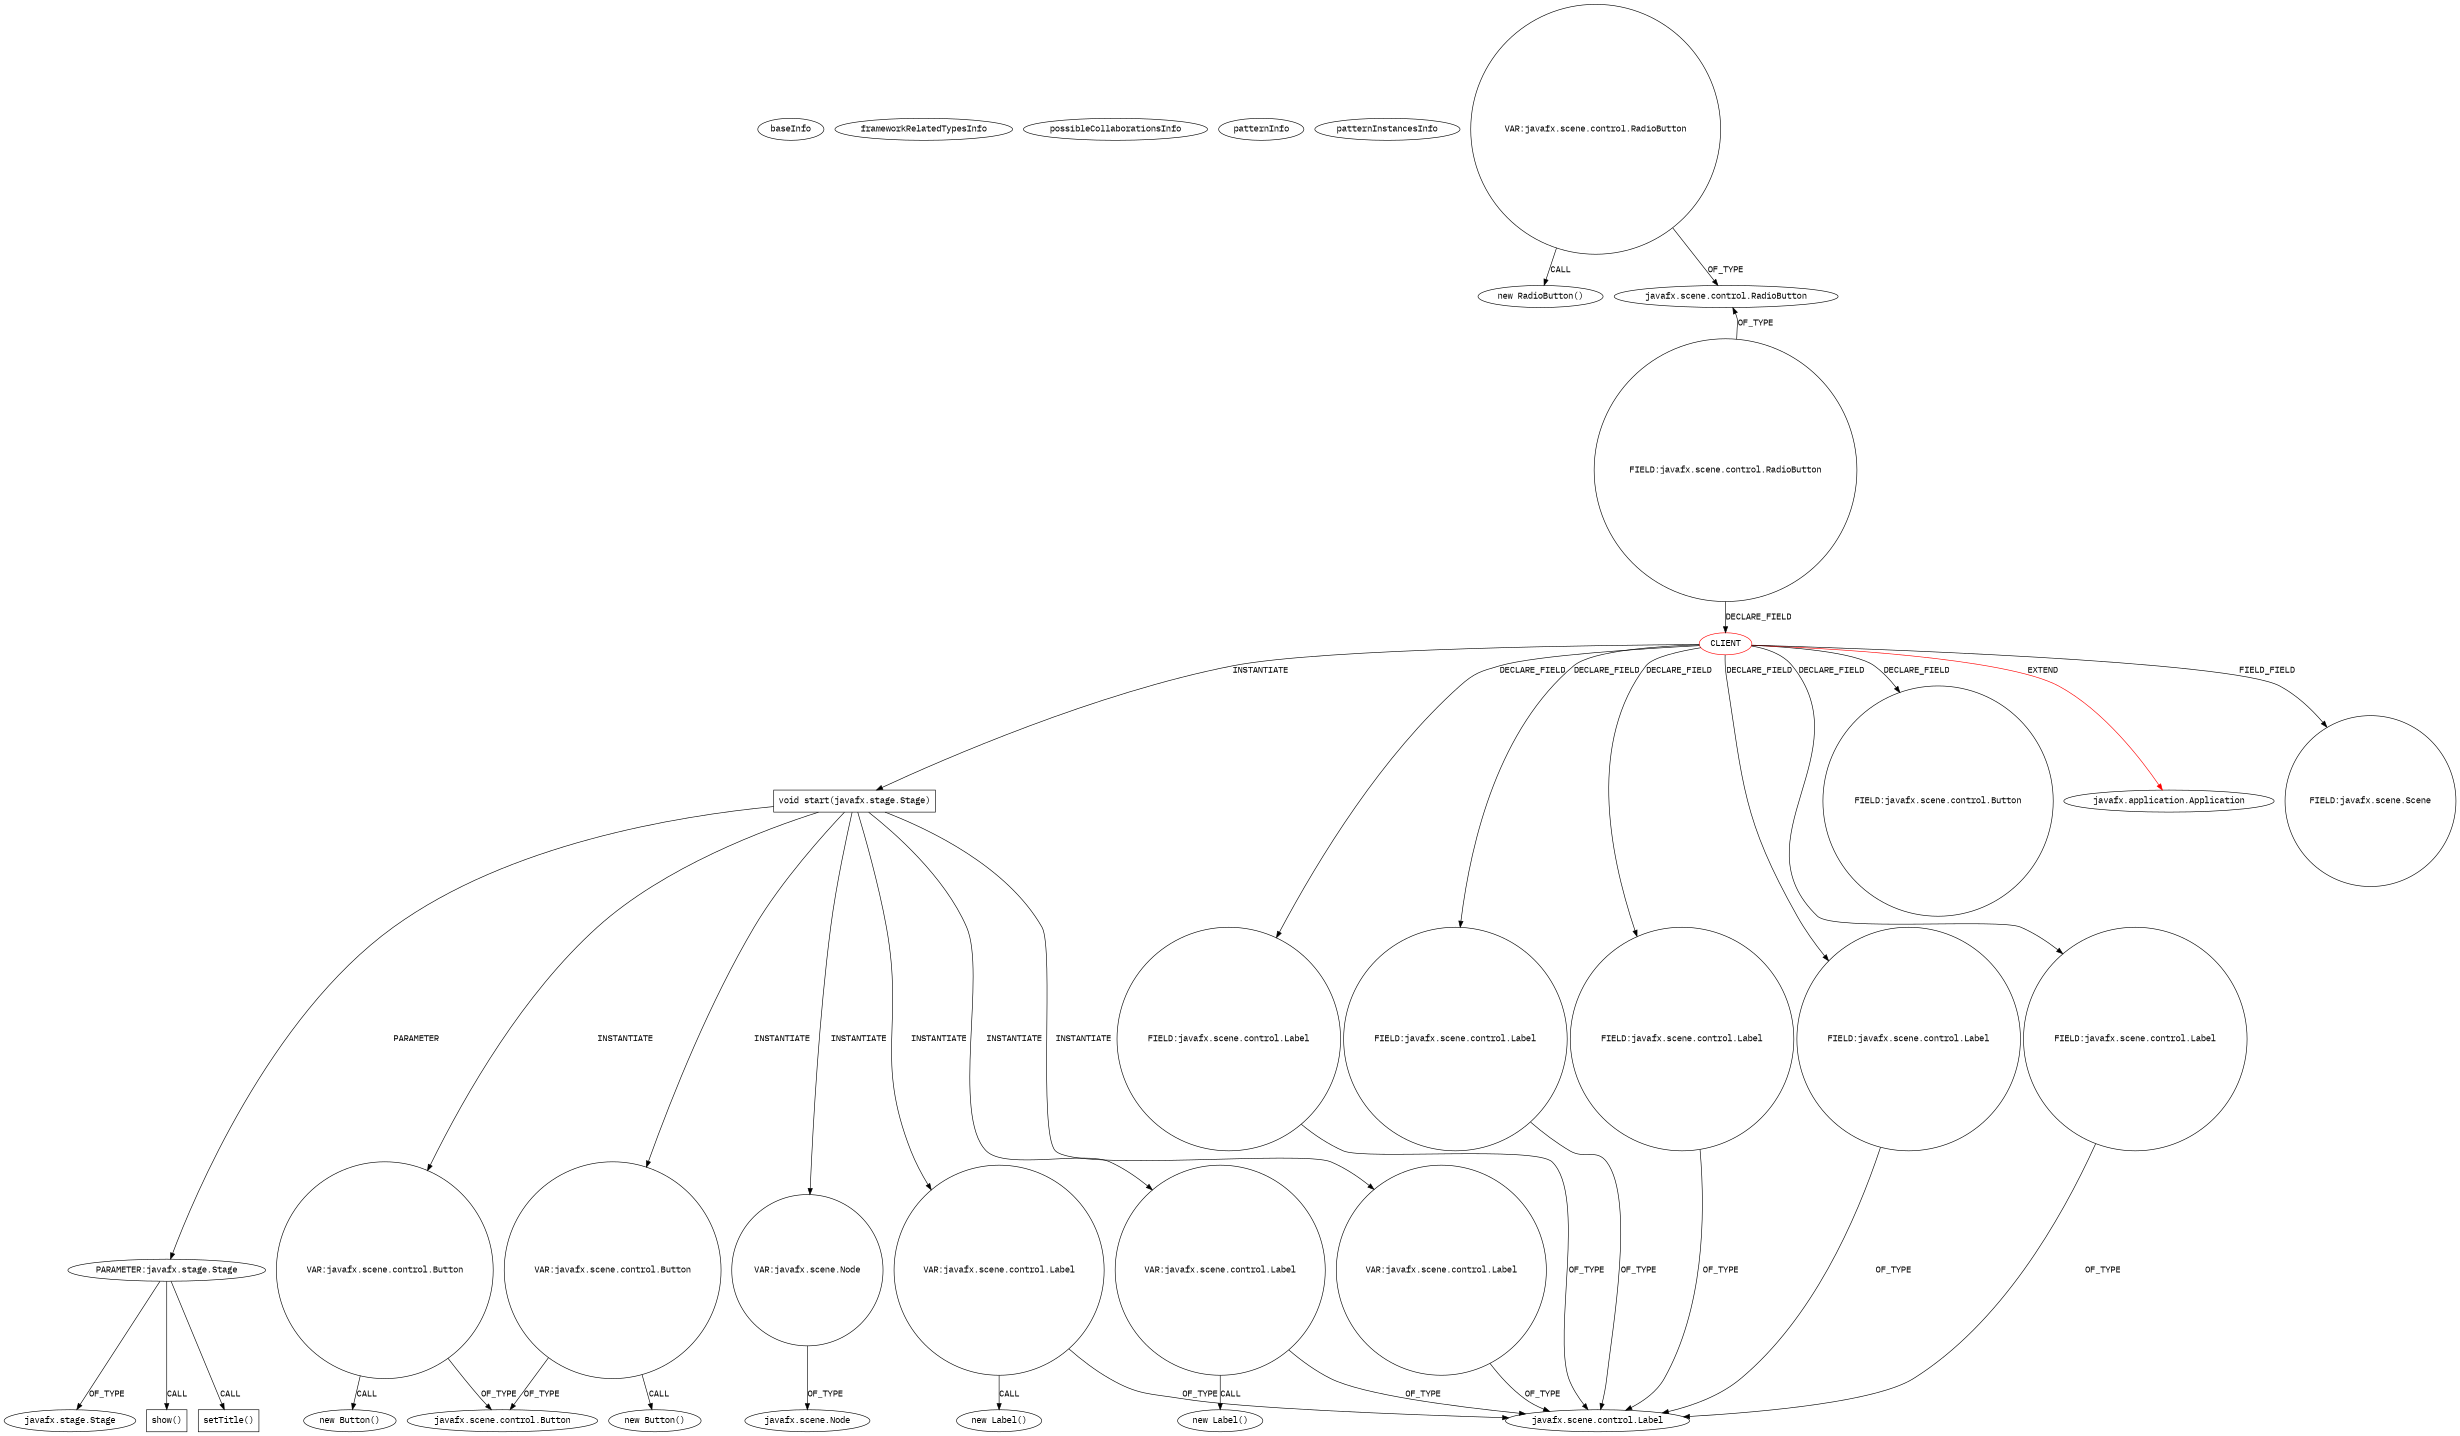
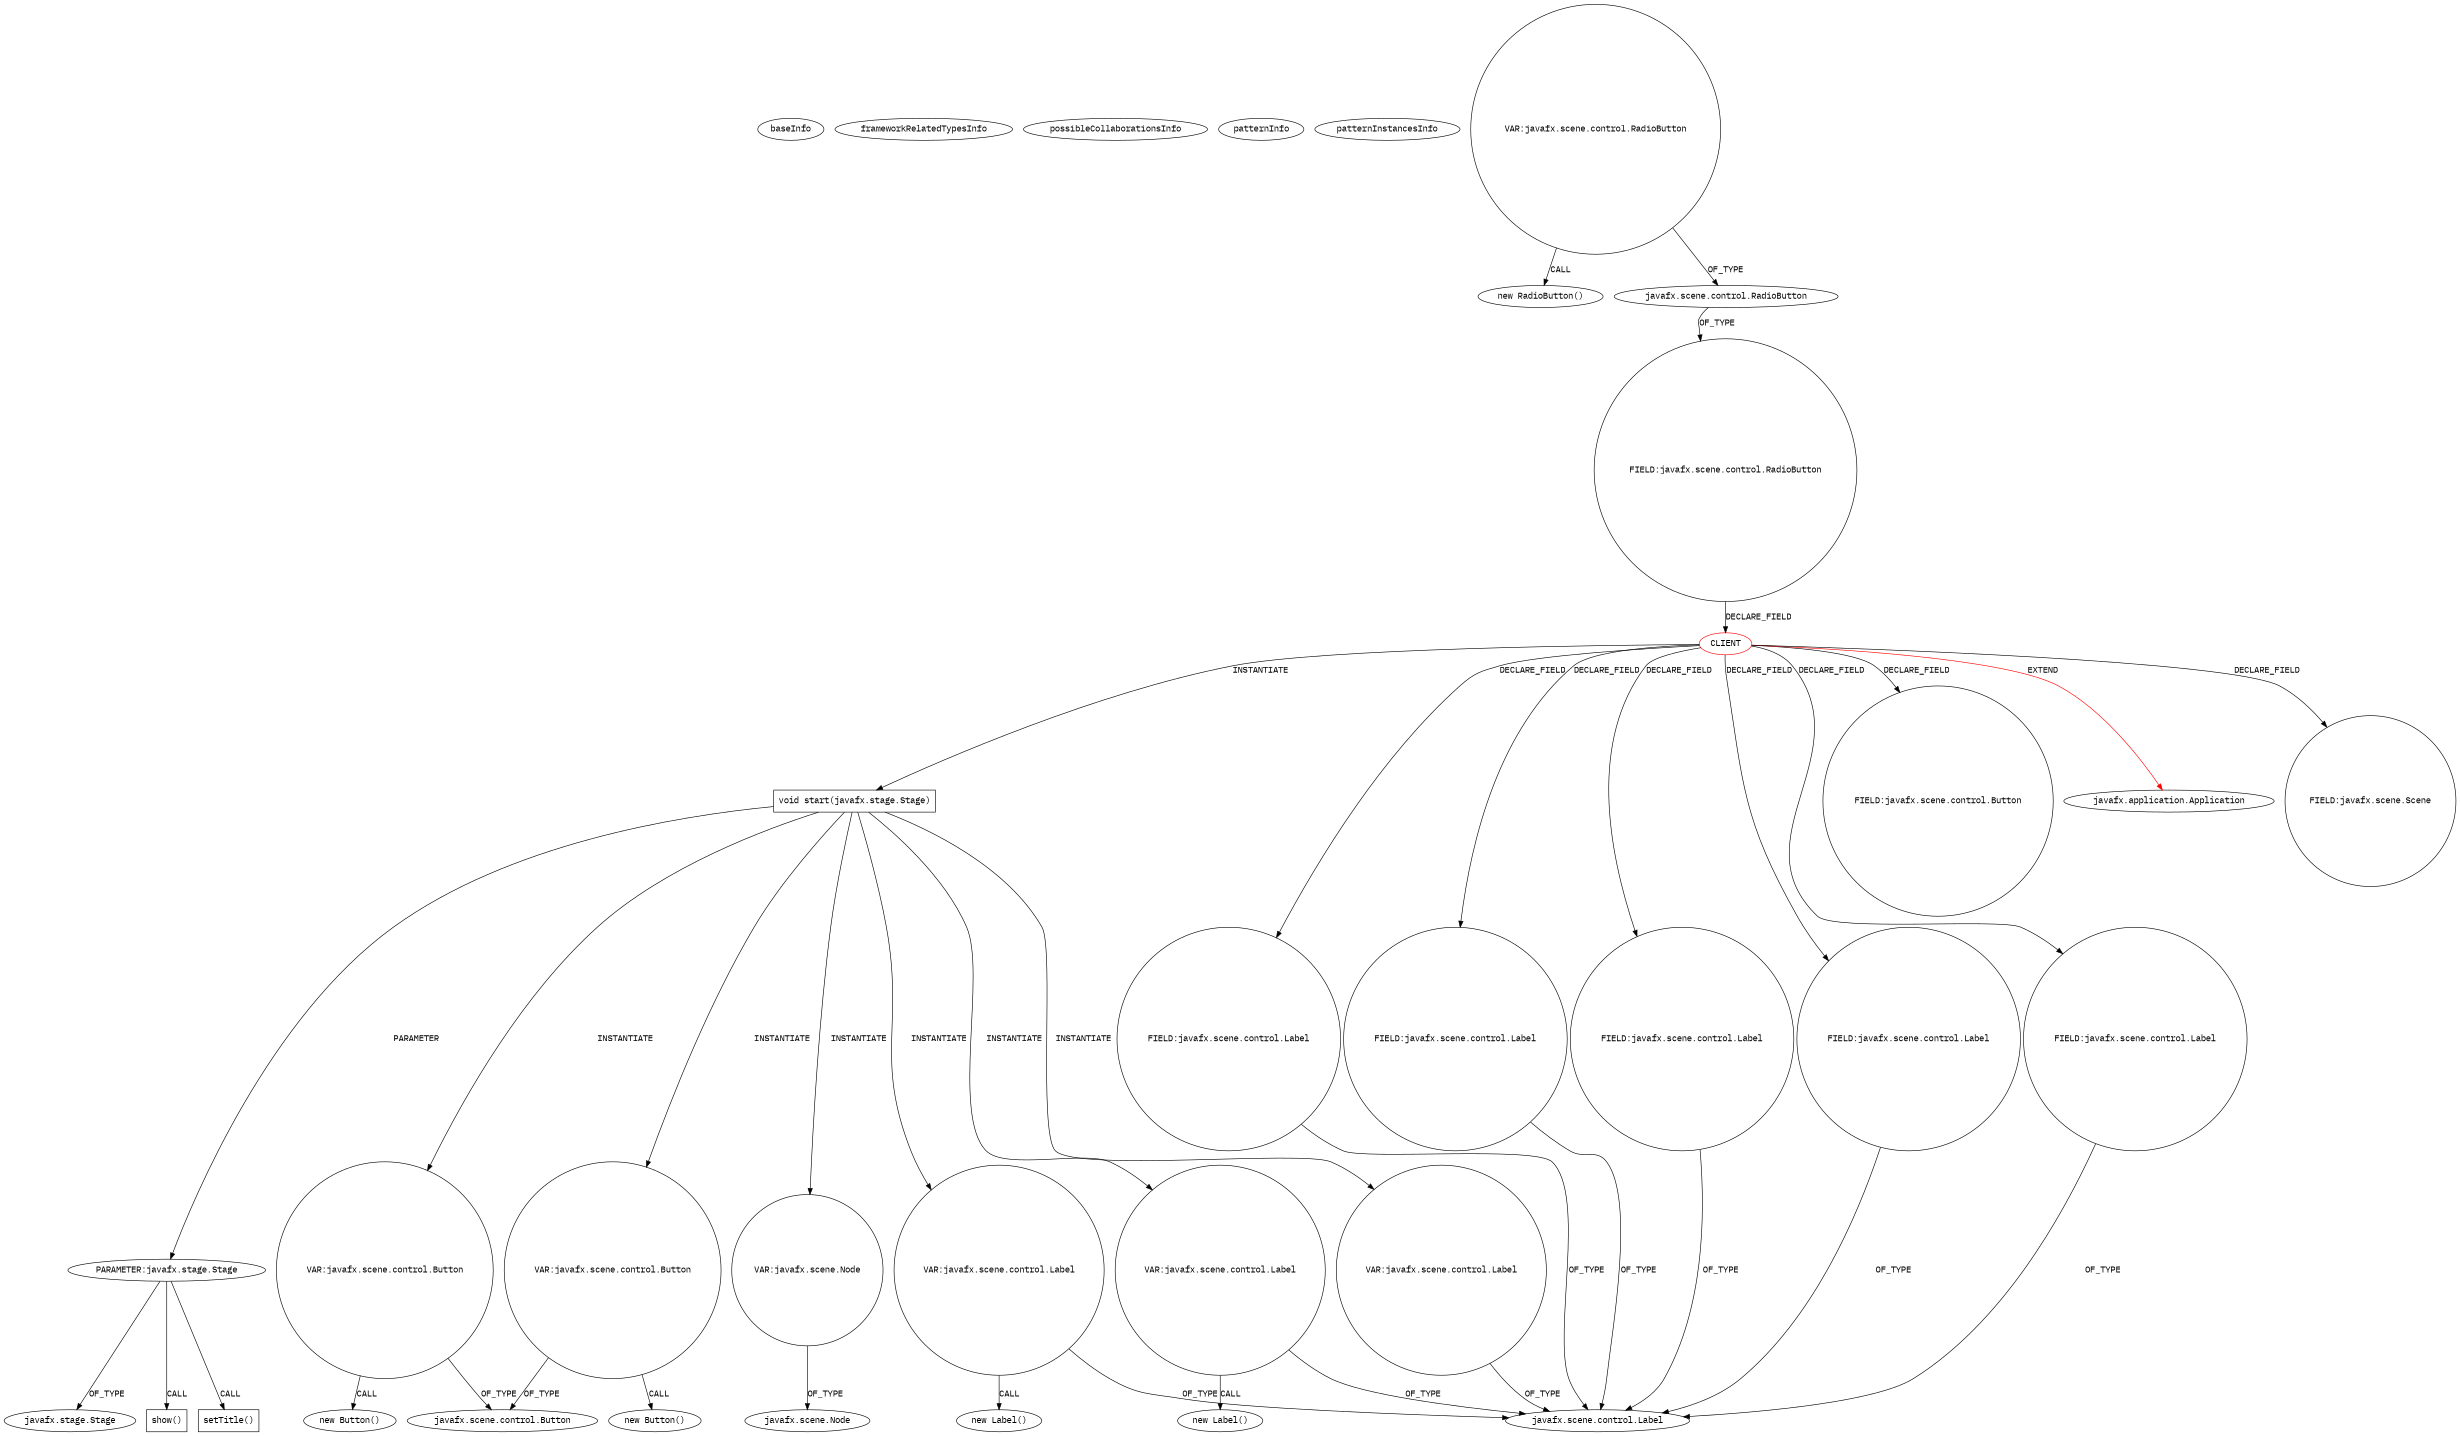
(1737, 326) -> (1699, 319)
(2267, 670) -> (2267, 670)
